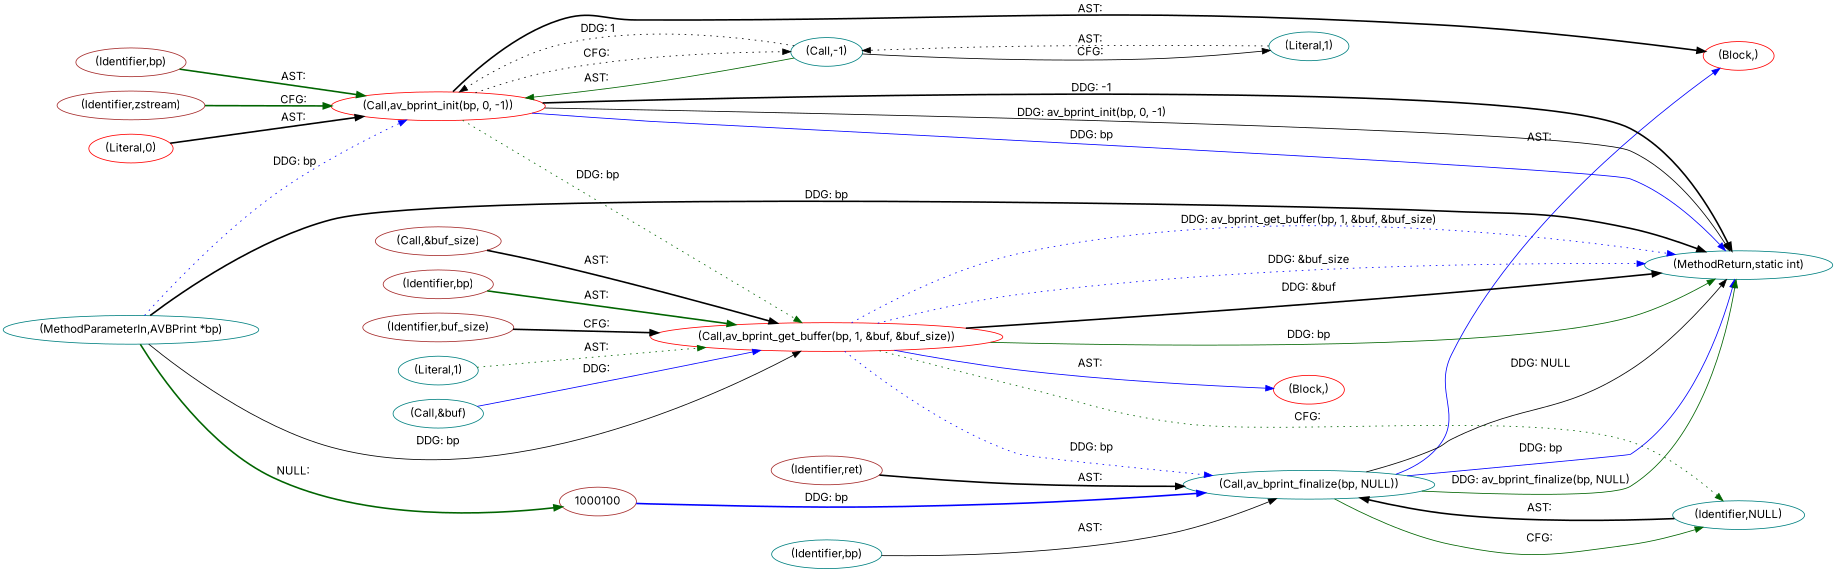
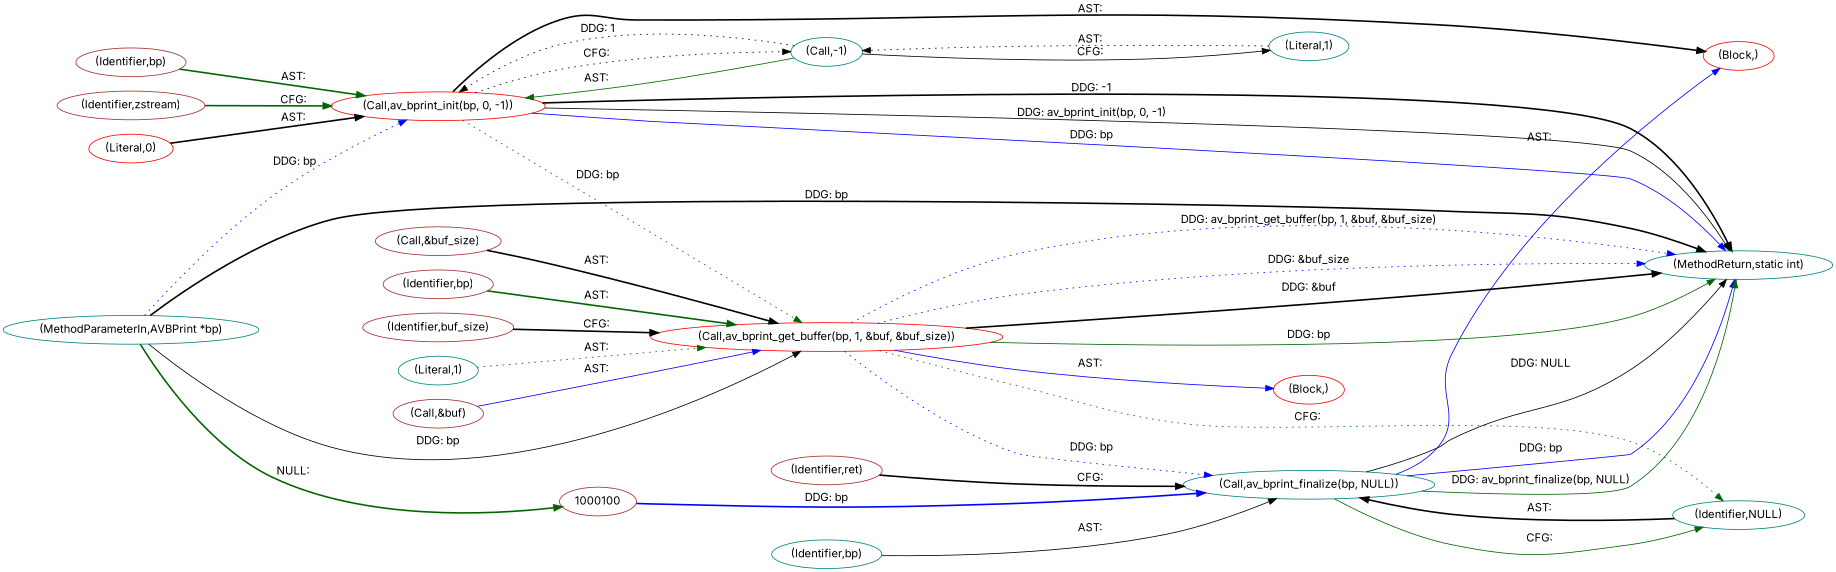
(598, 369) -> (598, 369)
(438, 414) -> (438, 414)
(1092, 478) -> (1092, 478)
